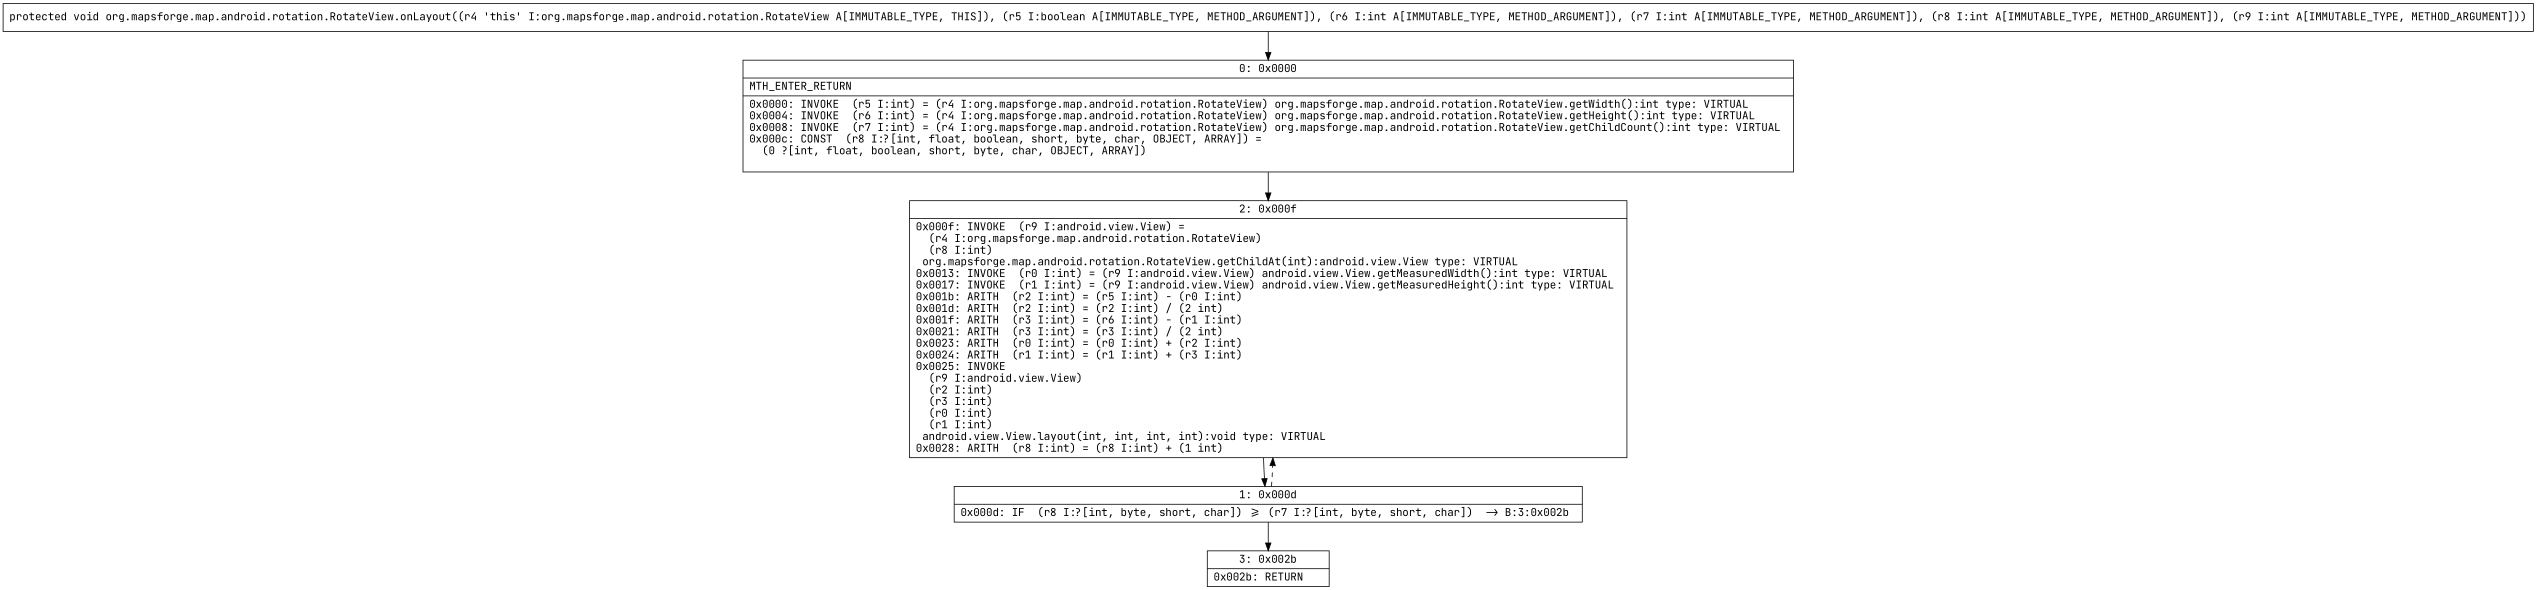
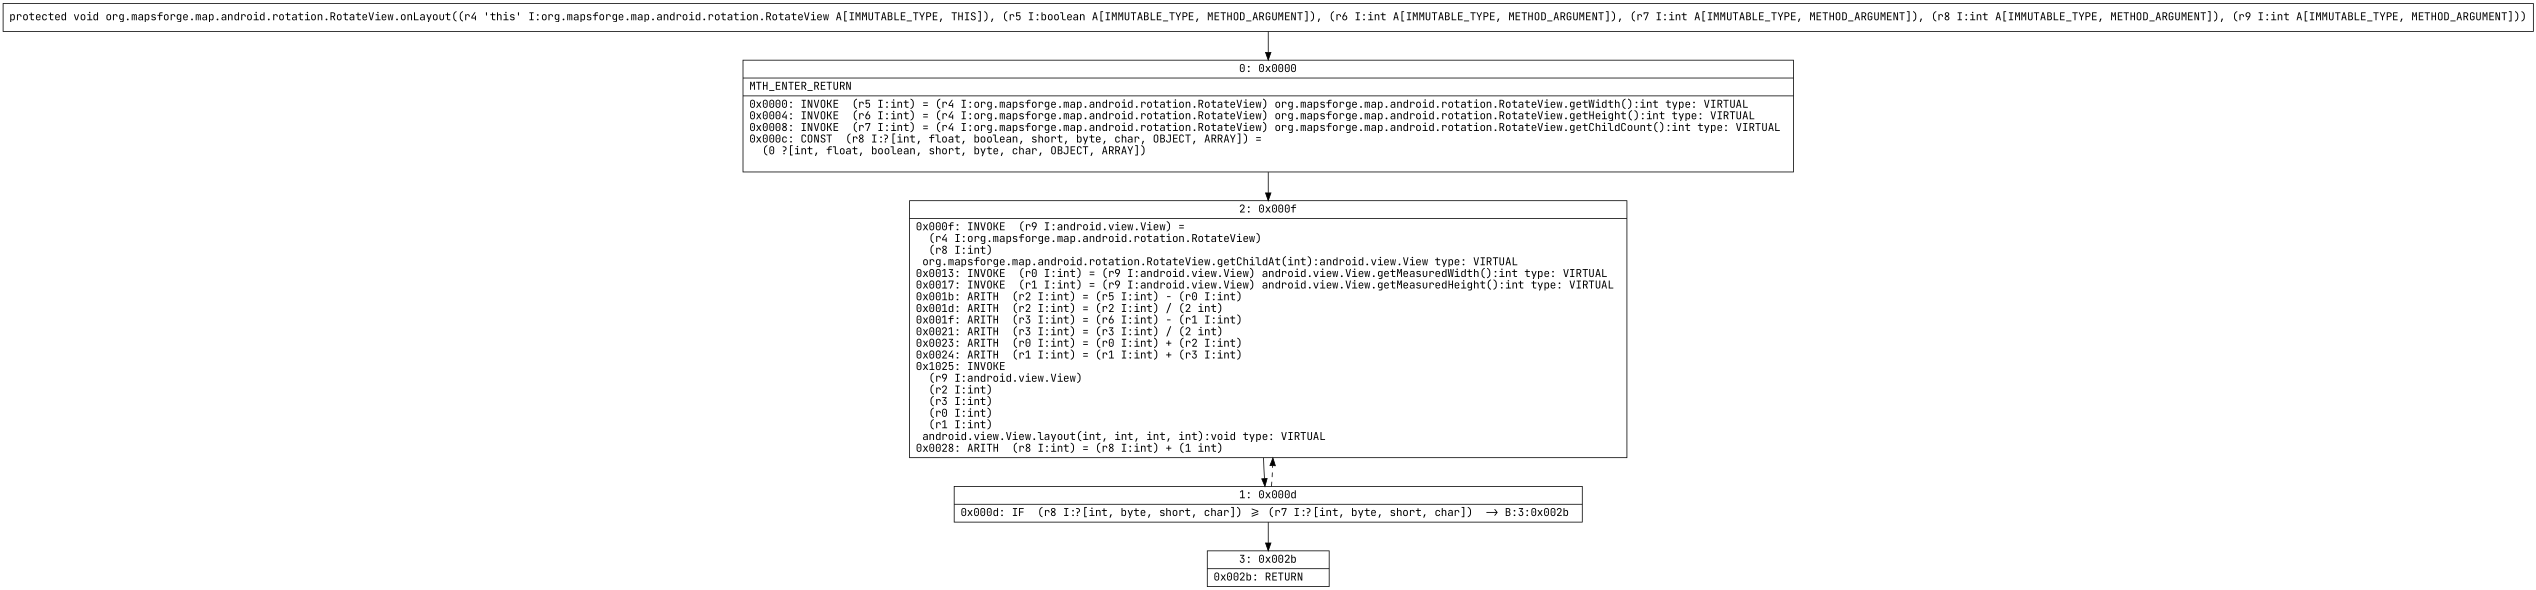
(967, 367) -> (967, 367)
